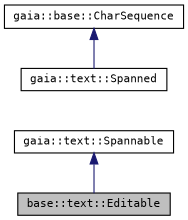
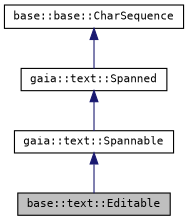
(94, 17) -> (94, 17)
none -> (94, 117)
